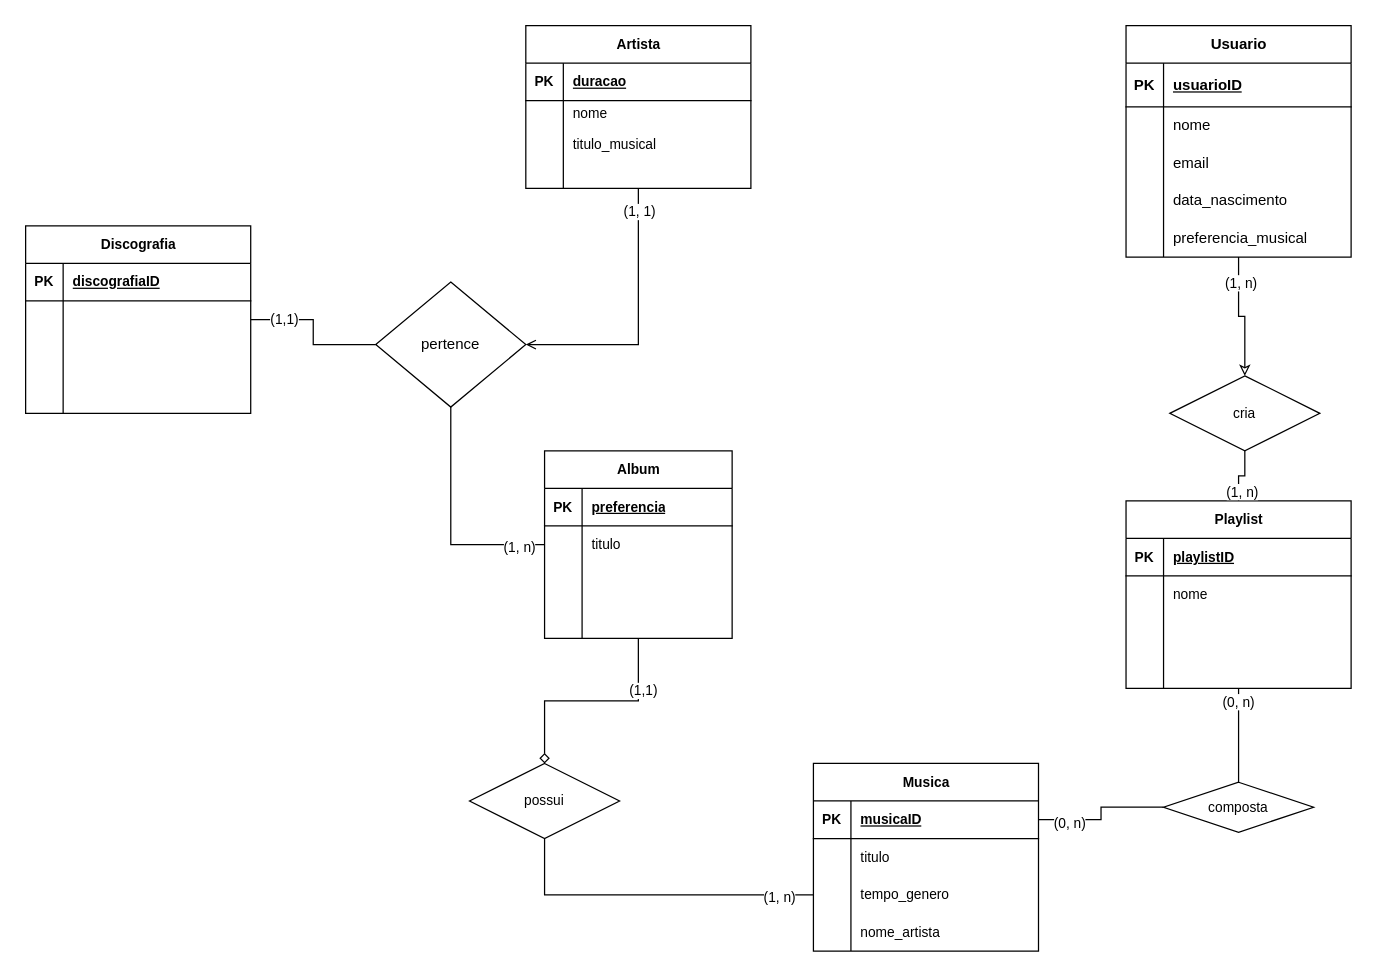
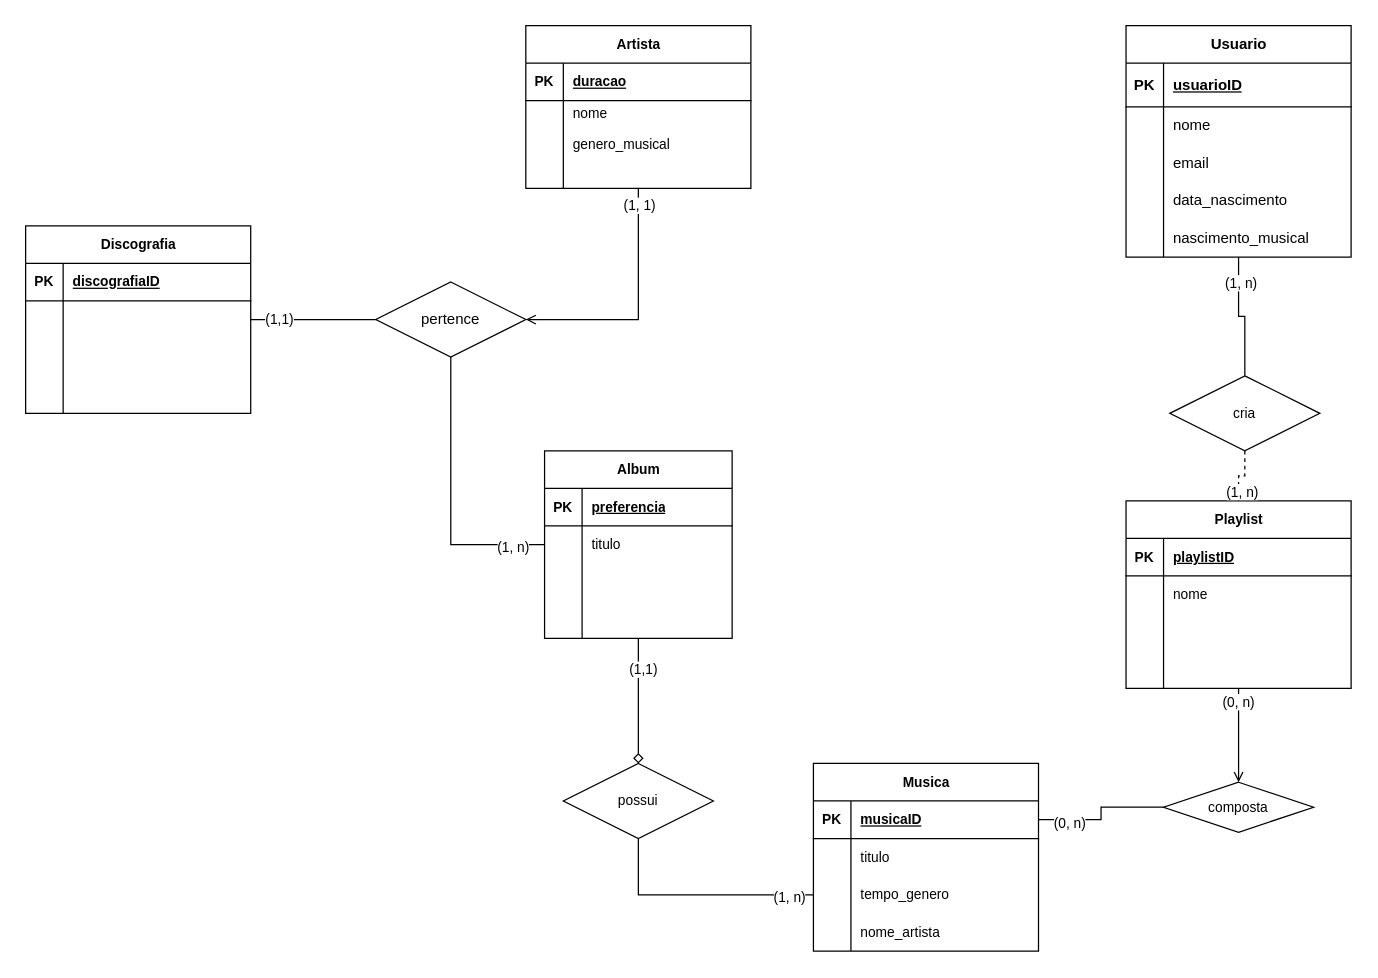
(620, 144) -> (623, 144)
(1247, 238) -> (1243, 238)
(451, 344) -> (451, 319)
(1244, 366) -> (1244, 369)
(1244, 471) -> (1244, 471)
(1238, 777) -> (1238, 776)
(544, 801) -> (638, 801)
